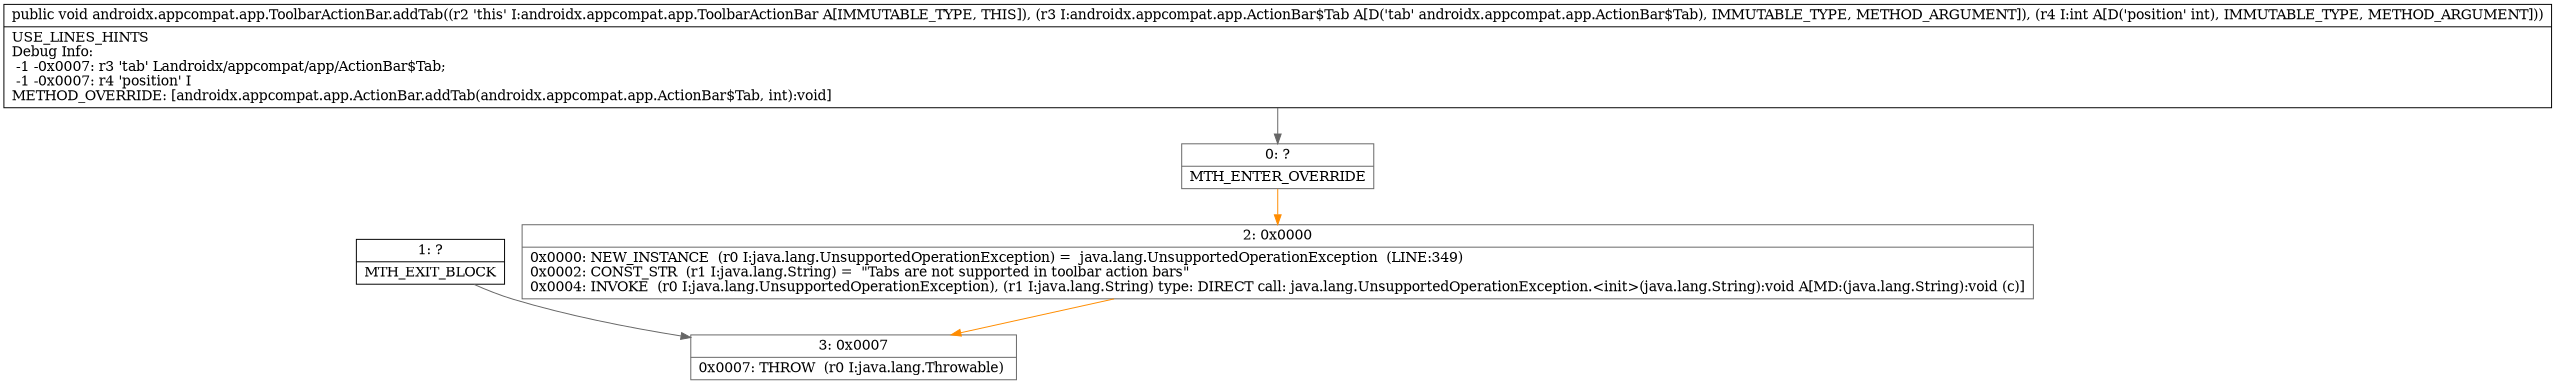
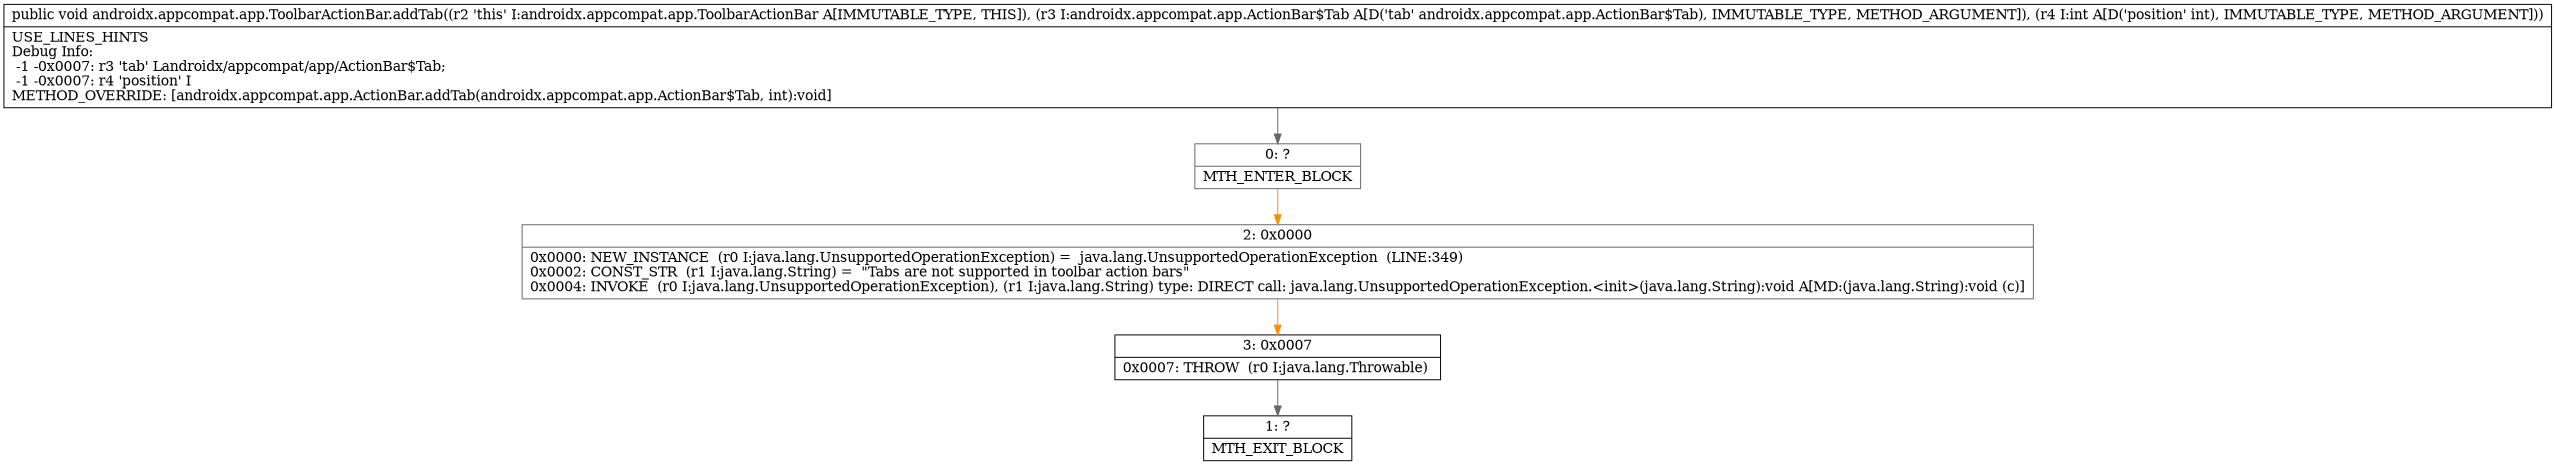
(1278, 177) -> (1278, 177)
(576, 316) -> (1278, 393)
(854, 357) -> (1278, 357)
